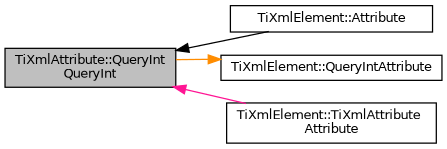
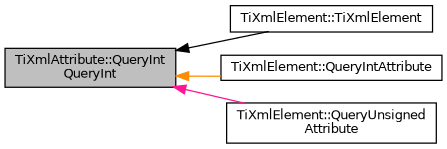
(331, 19) -> (331, 19)
(192, 59) -> (205, 76)
(331, 123) -> (331, 123)
